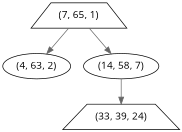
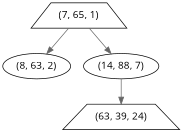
(37, 66) -> (37, 66)
(121, 66) -> (121, 66)
(121, 117) -> (121, 117)
